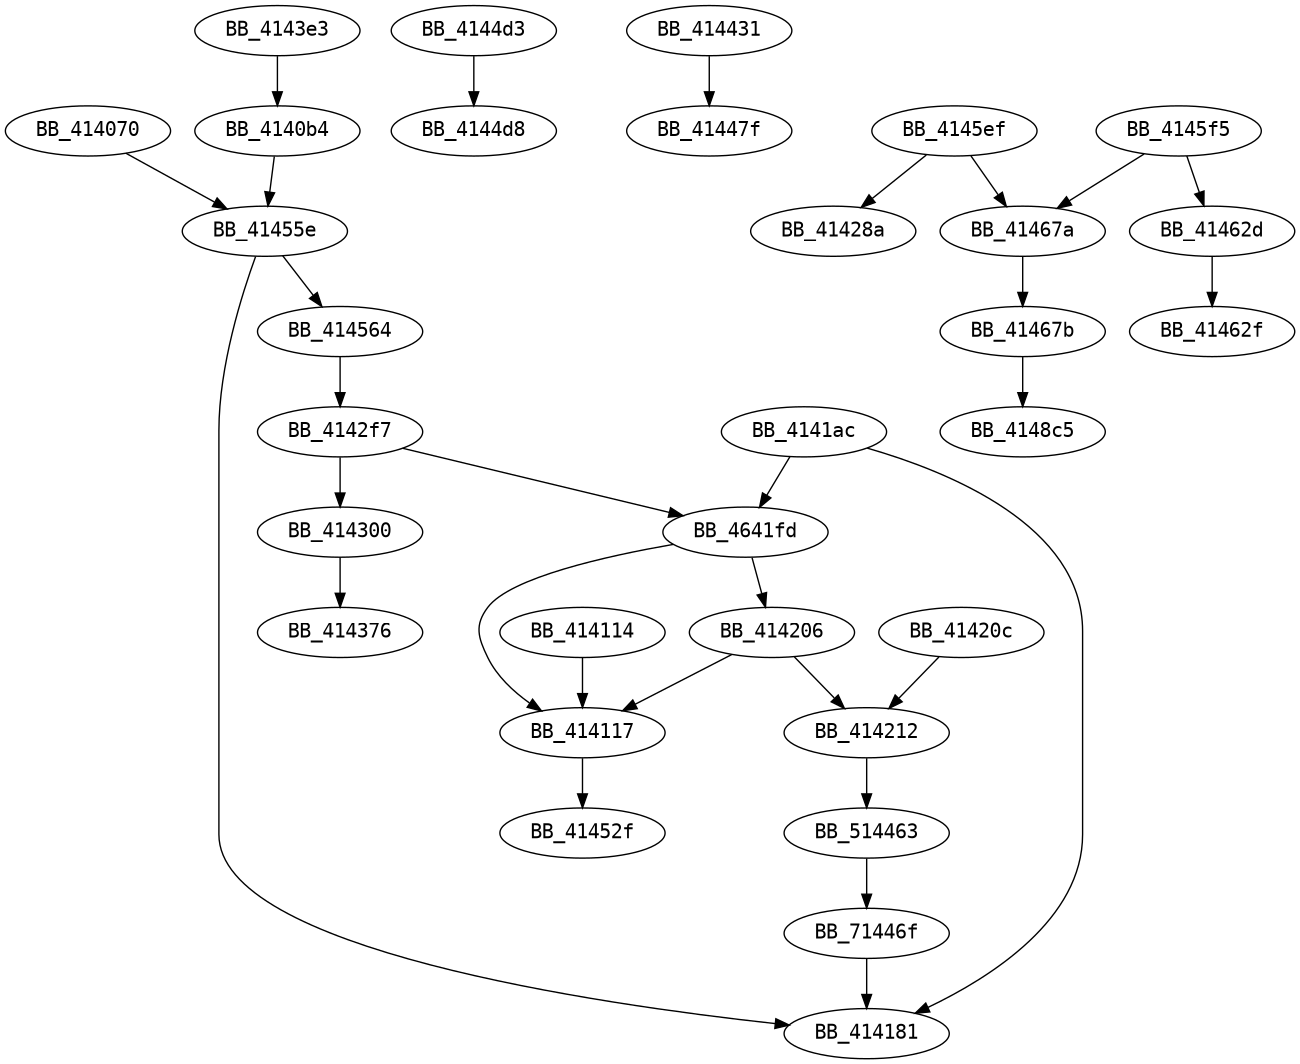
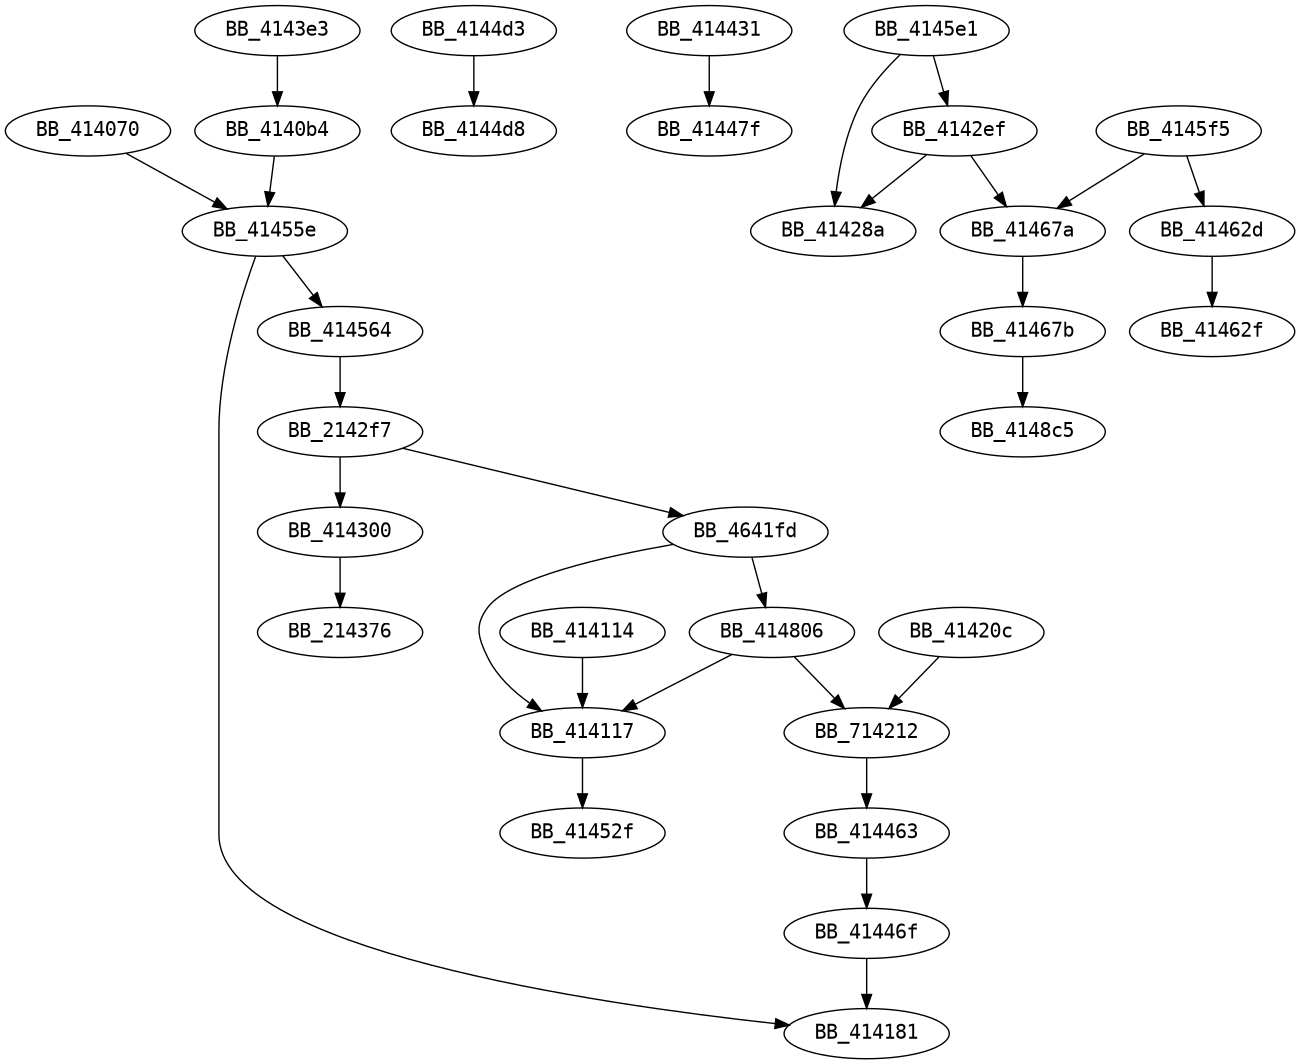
none -> (927, 31)
(954, 131) -> (954, 131)
(340, 432) -> (340, 432)
(804, 432) -> none
(340, 632) -> (340, 632)
(772, 632) -> (772, 632)
(867, 733) -> (867, 733)
(867, 833) -> (867, 833)
(867, 933) -> (867, 933)
